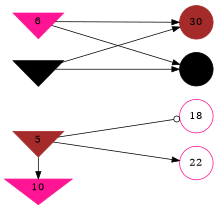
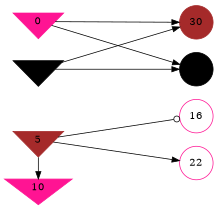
(38, 22) -> (38, 22)
(196, 116) -> (196, 116)
